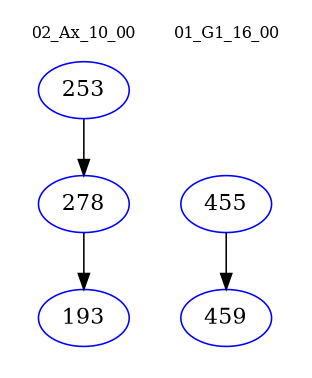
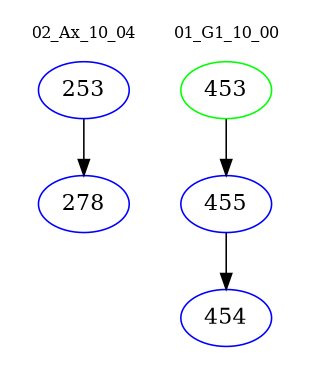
(84, 34) -> (84, 34)
(227, 34) -> (227, 34)
none -> (226, 90)
(84, 318) -> none
(226, 318) -> (226, 318)
